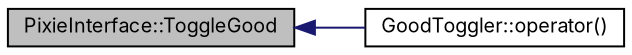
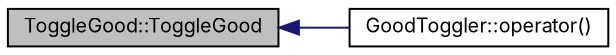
(151, 28) -> (143, 28)
